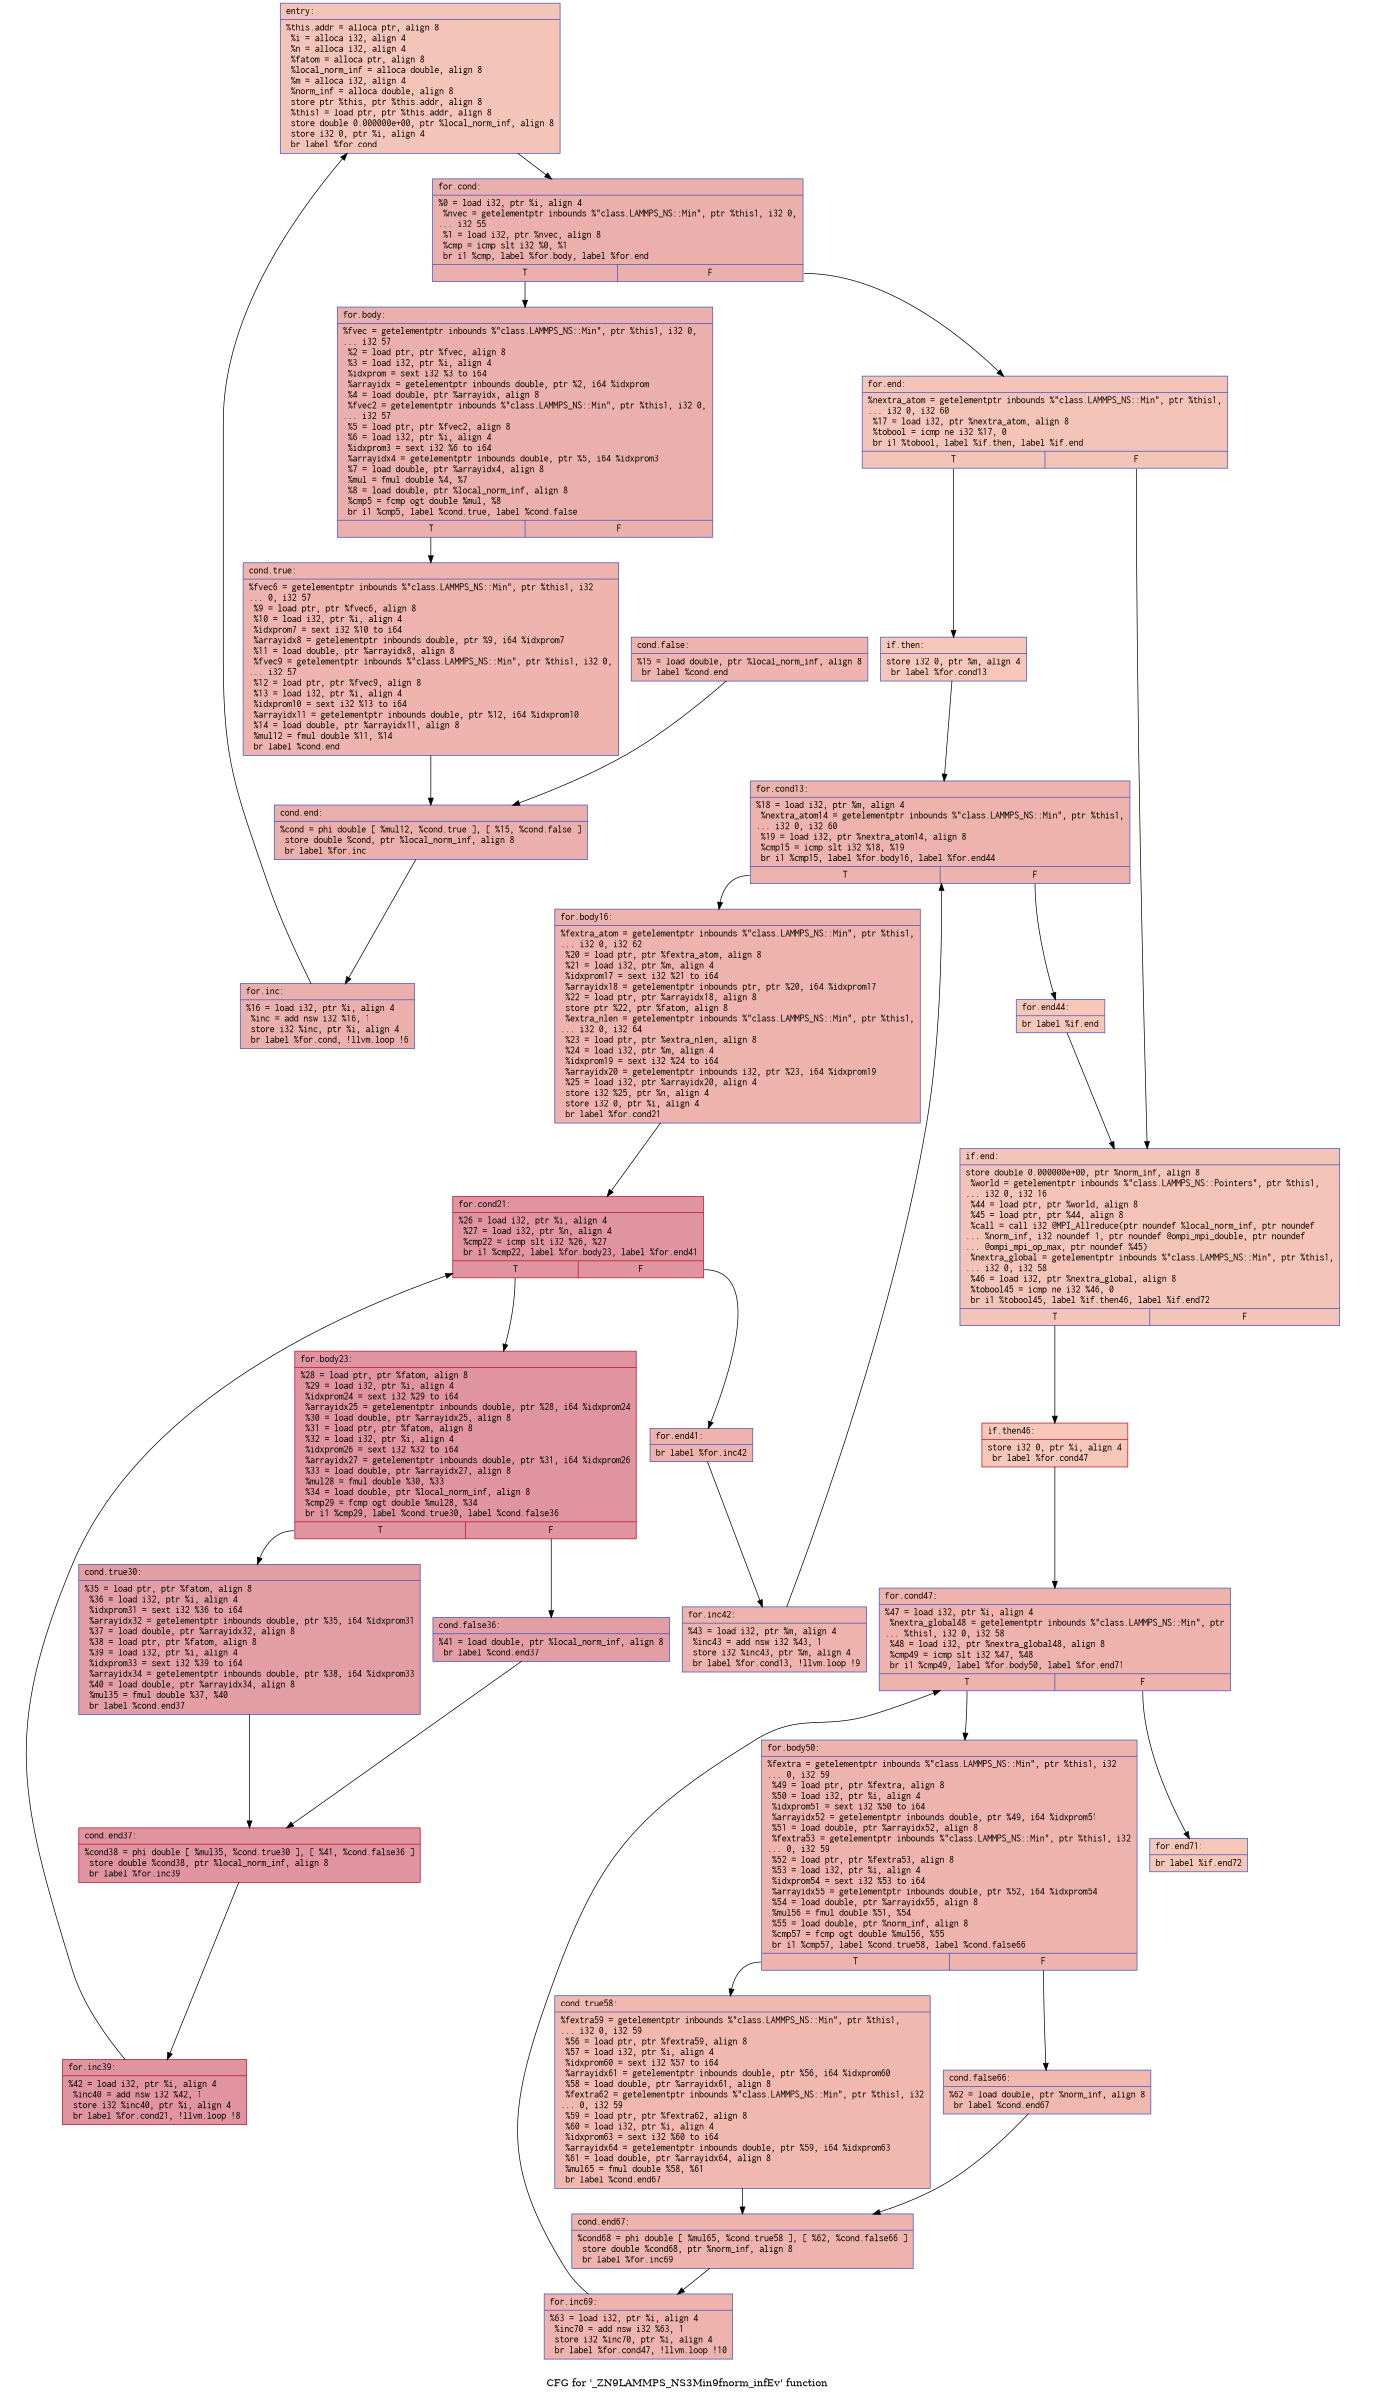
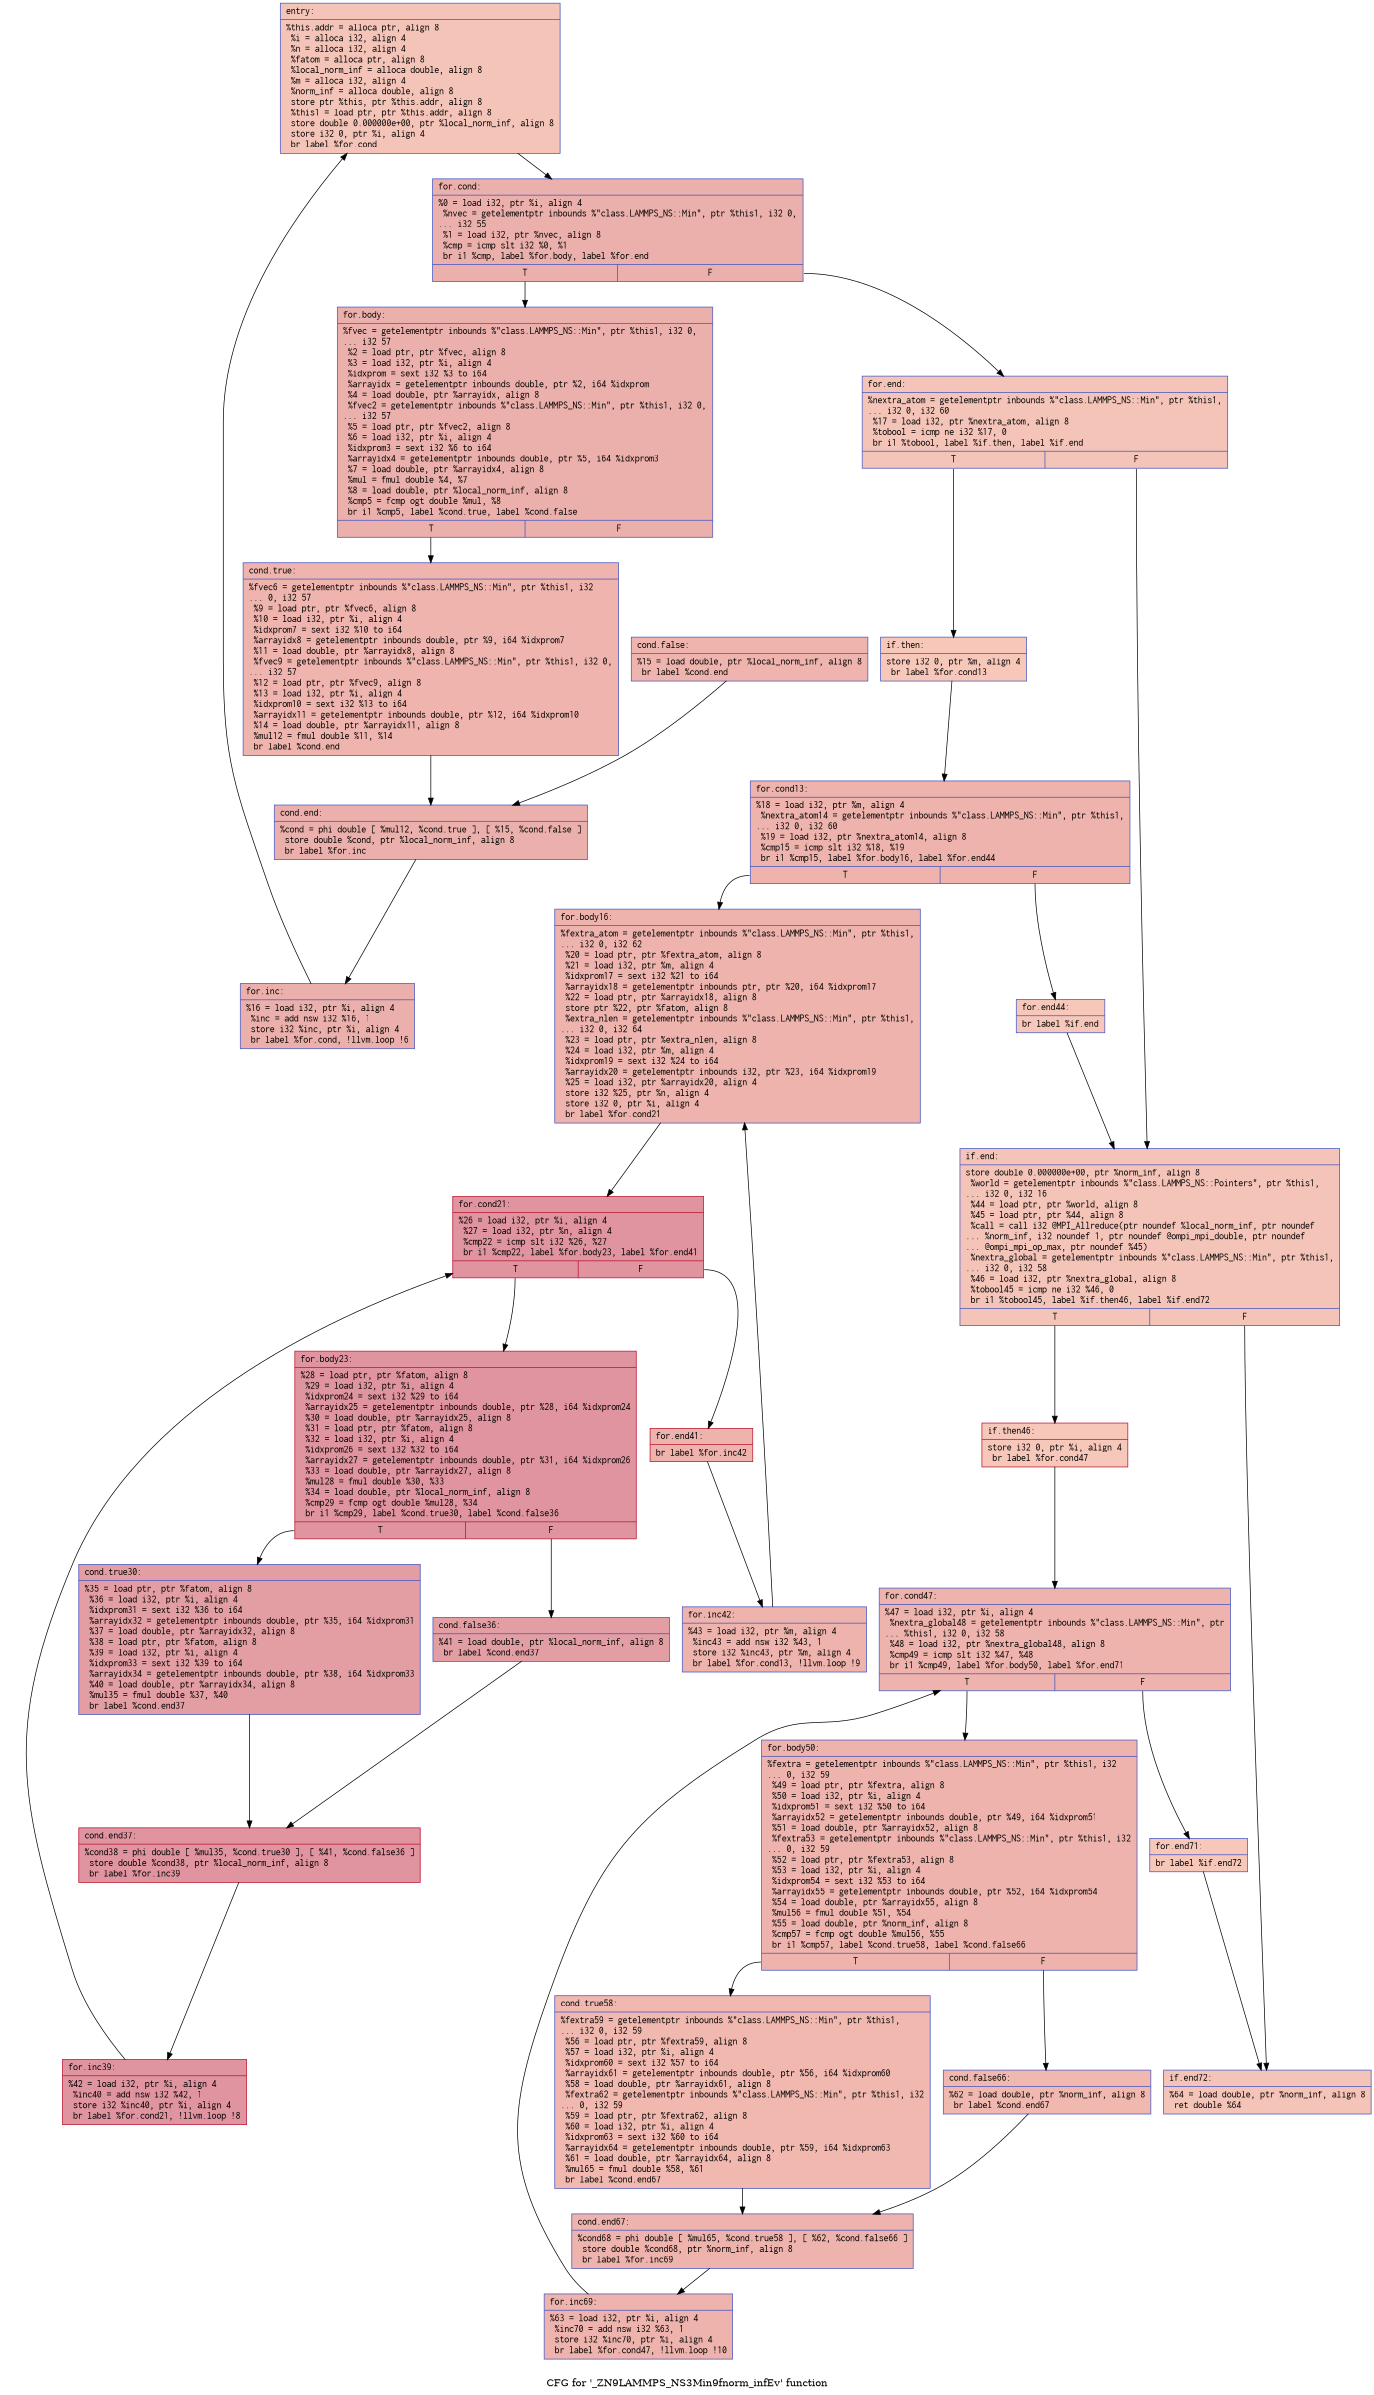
(898, 1256) -> (760, 1368)
(701, 1445) -> (701, 1445)
none -> (1267, 2092)
